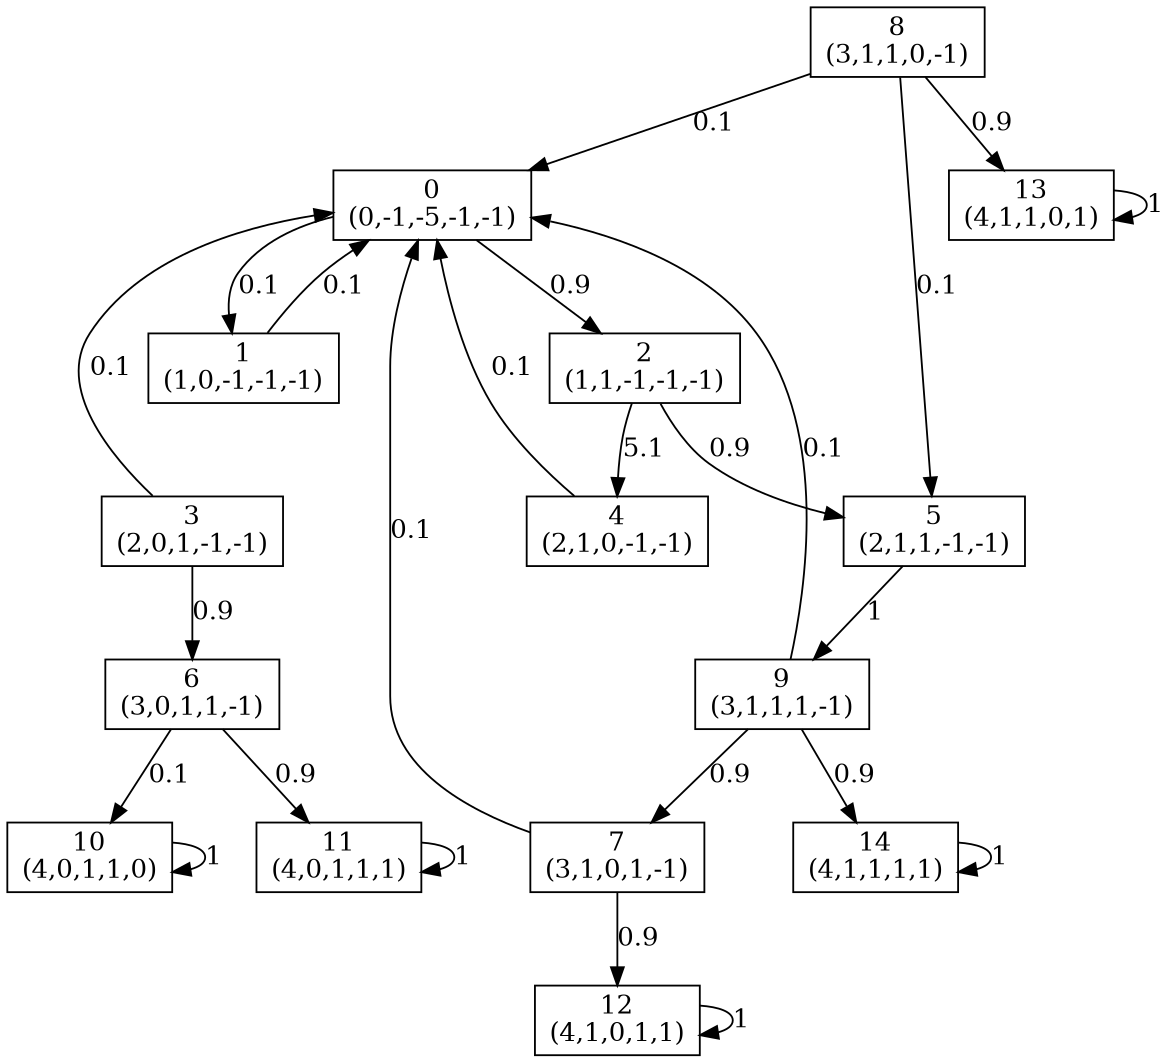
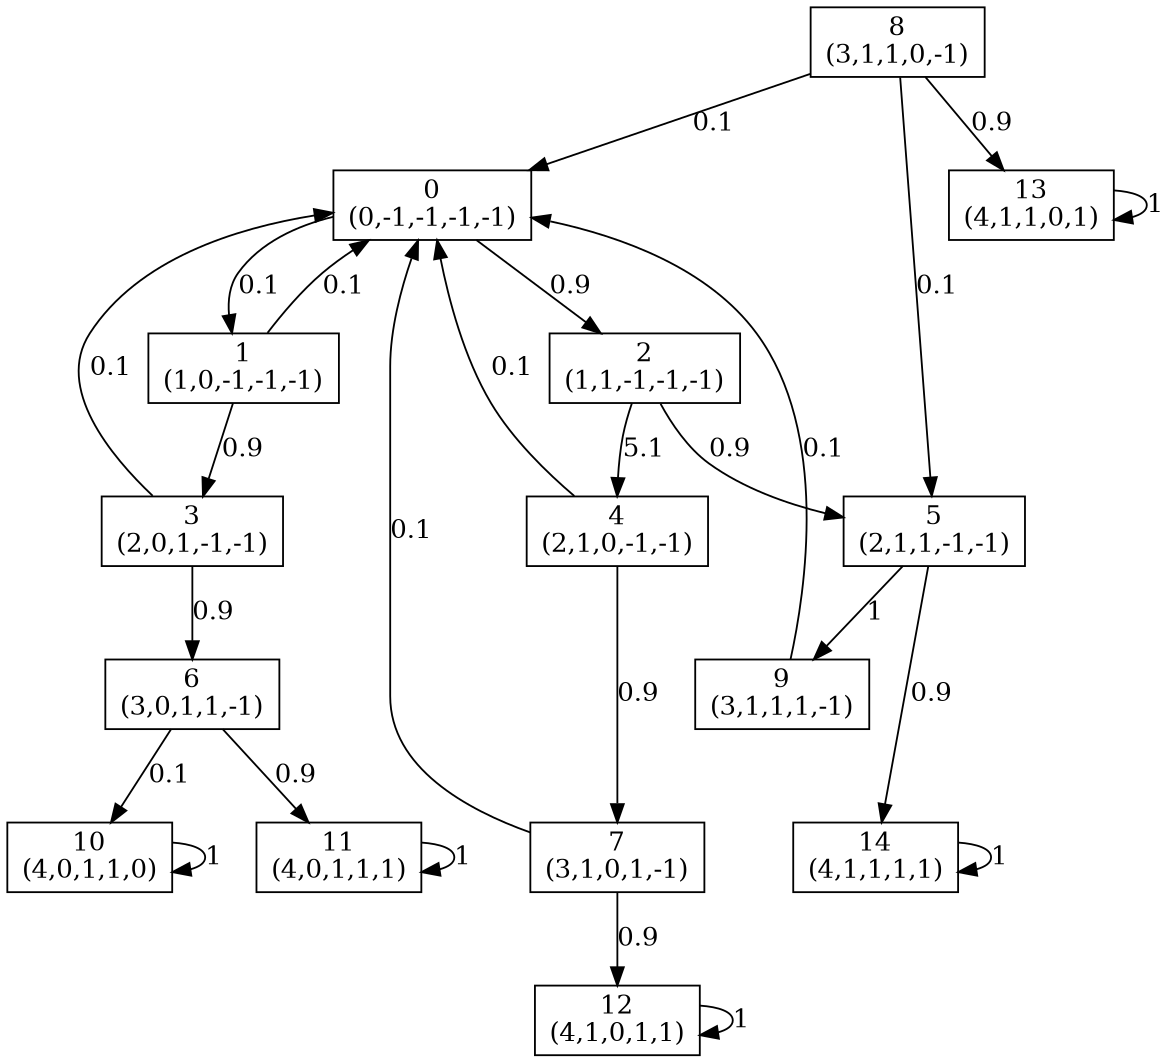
(432, 205) -> (432, 205)
none -> (221, 441)
(824, 768) -> (907, 685)
(706, 769) -> (617, 685)
